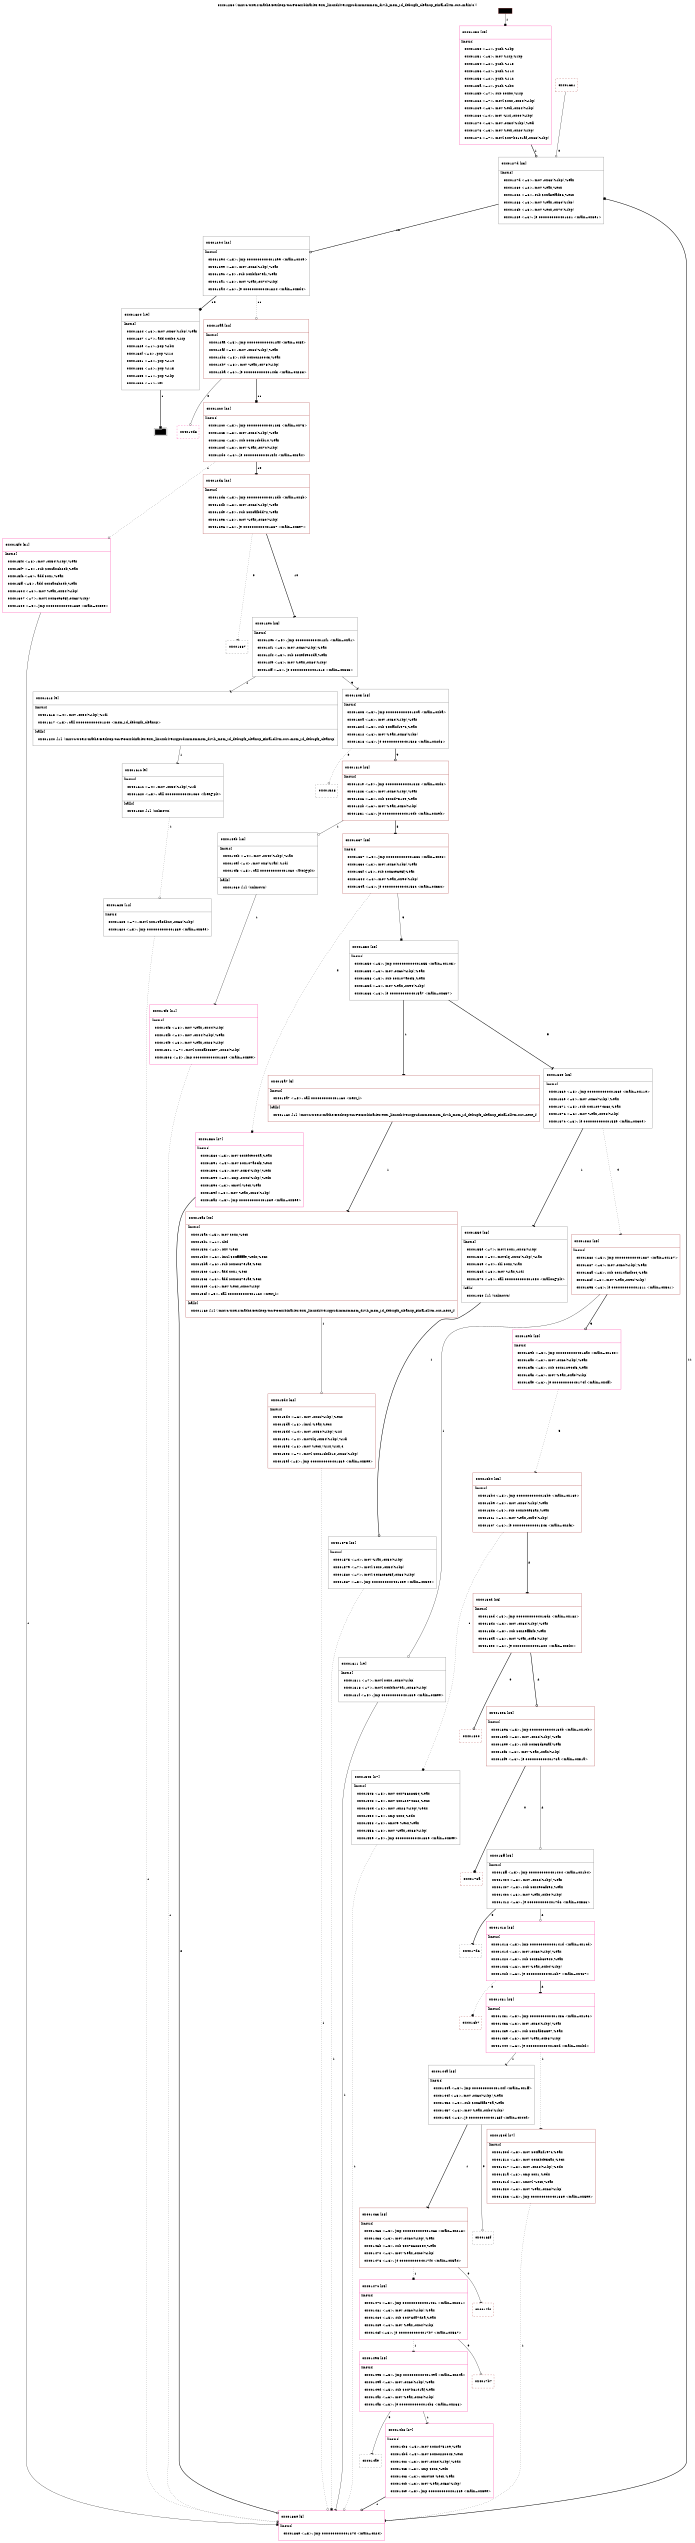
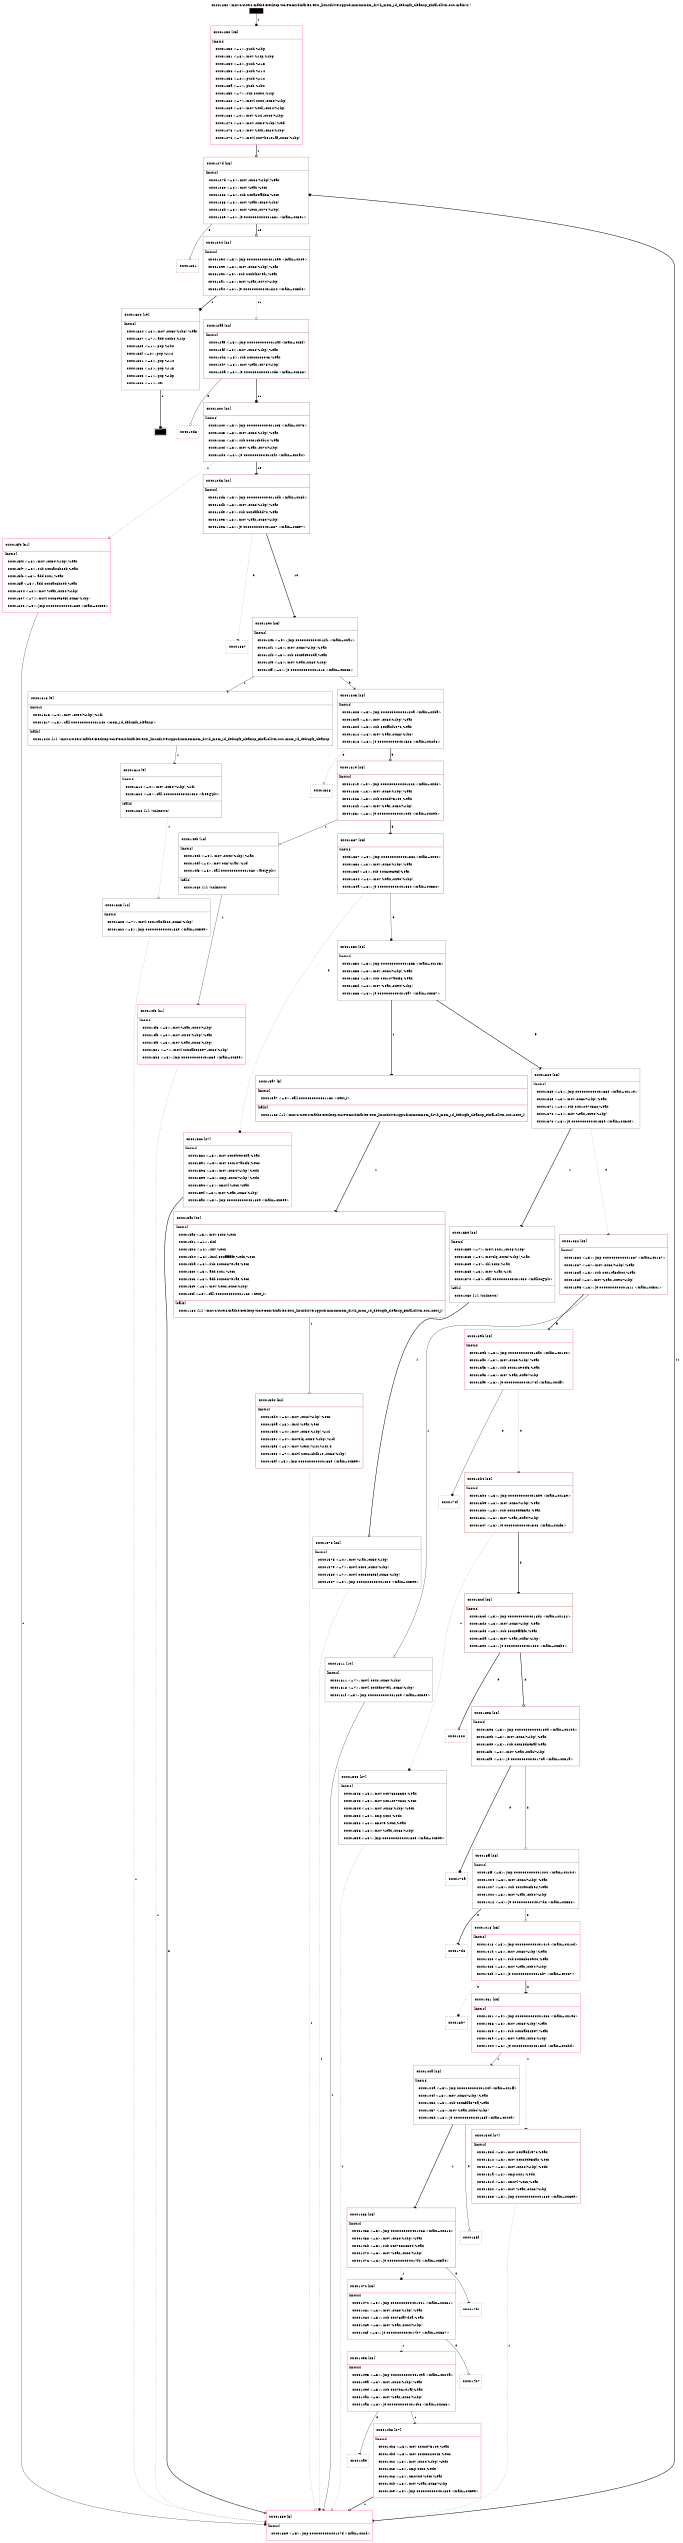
(561, 124) -> (199, 239)
(213, 302) -> (212, 302)
(559, 1431) -> (520, 1431)
none -> (449, 1502)
